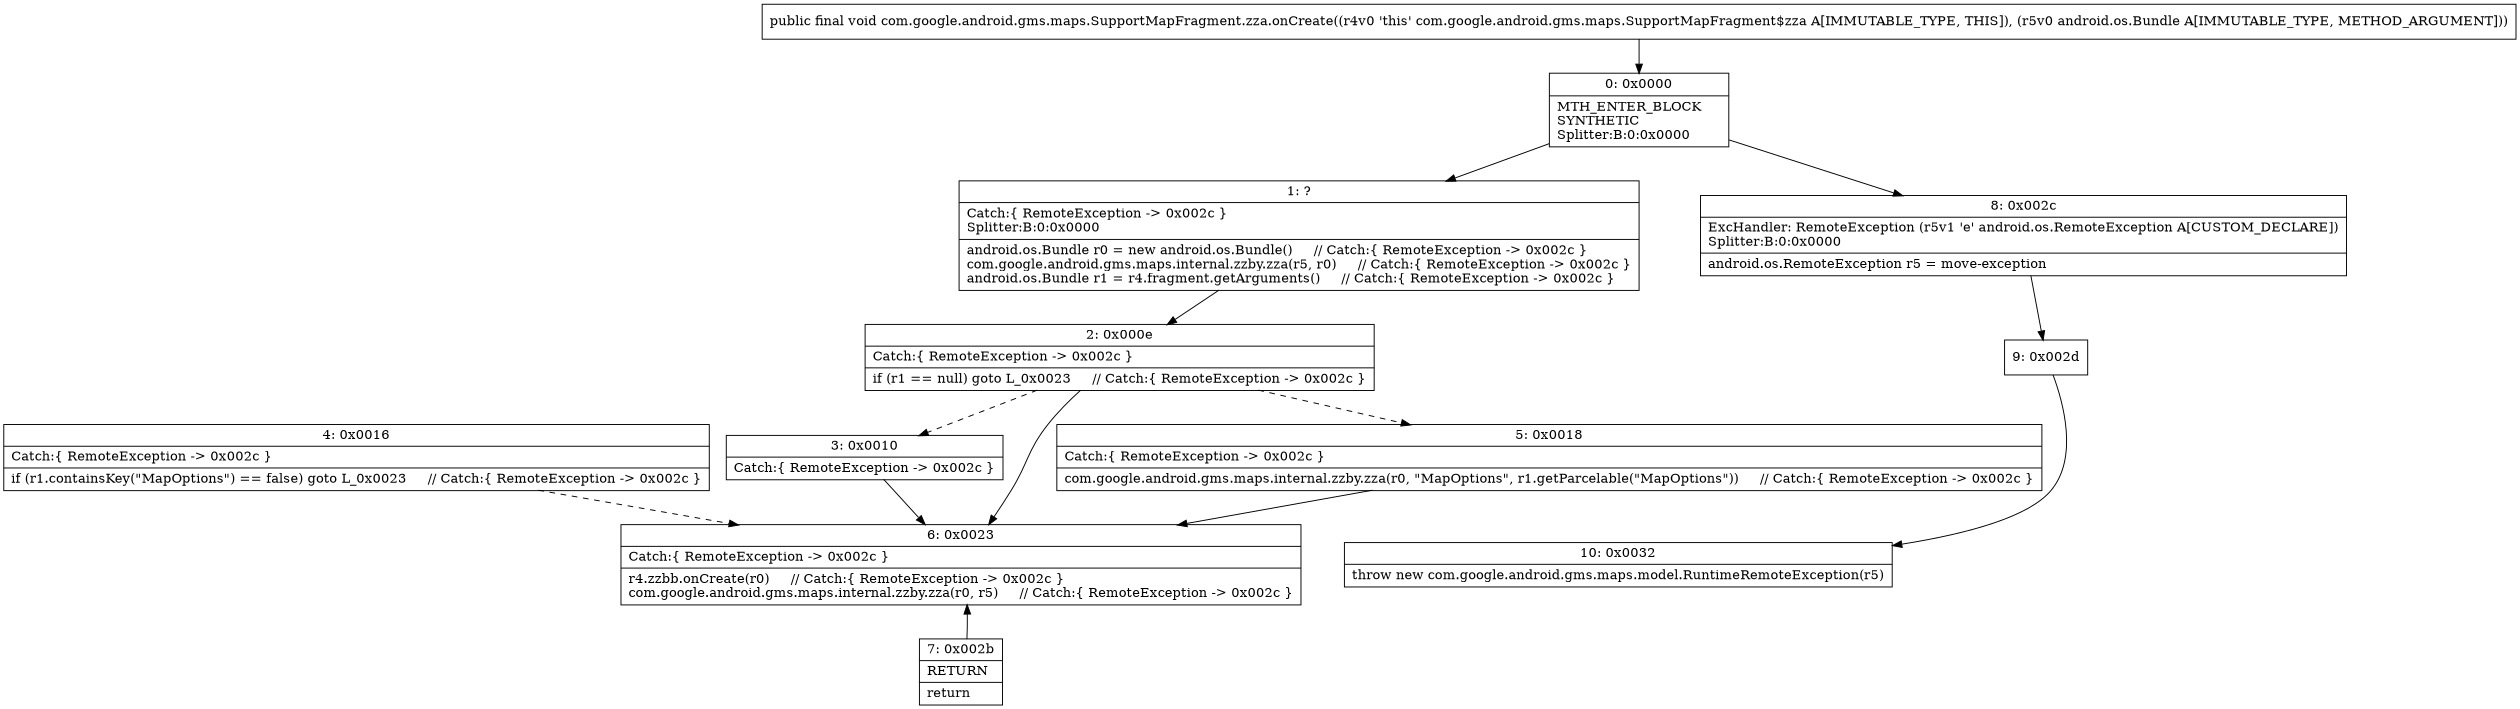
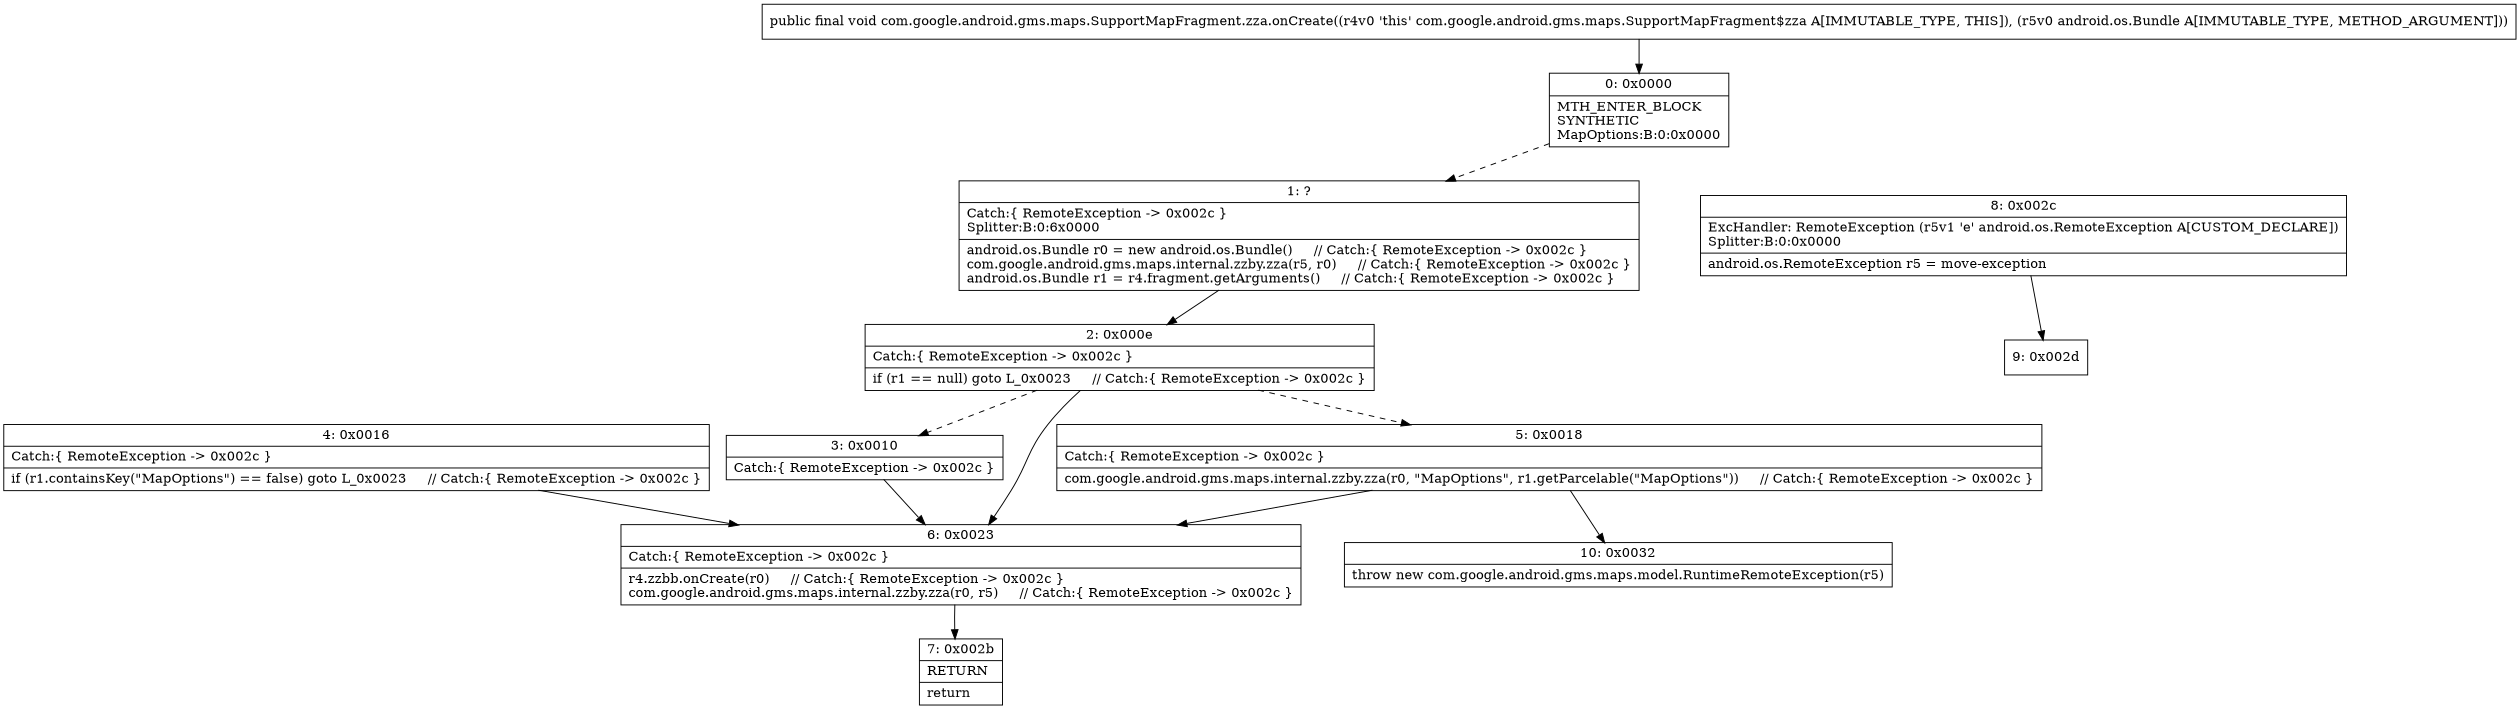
(1624, 135) -> (1639, 135)
(1502, 161) -> (1502, 161)
(1811, 166) -> none
(1034, 228) -> (1034, 228)
(2036, 503) -> (1585, 513)
(634, 507) -> (634, 507)
(967, 627) -> (955, 617)
